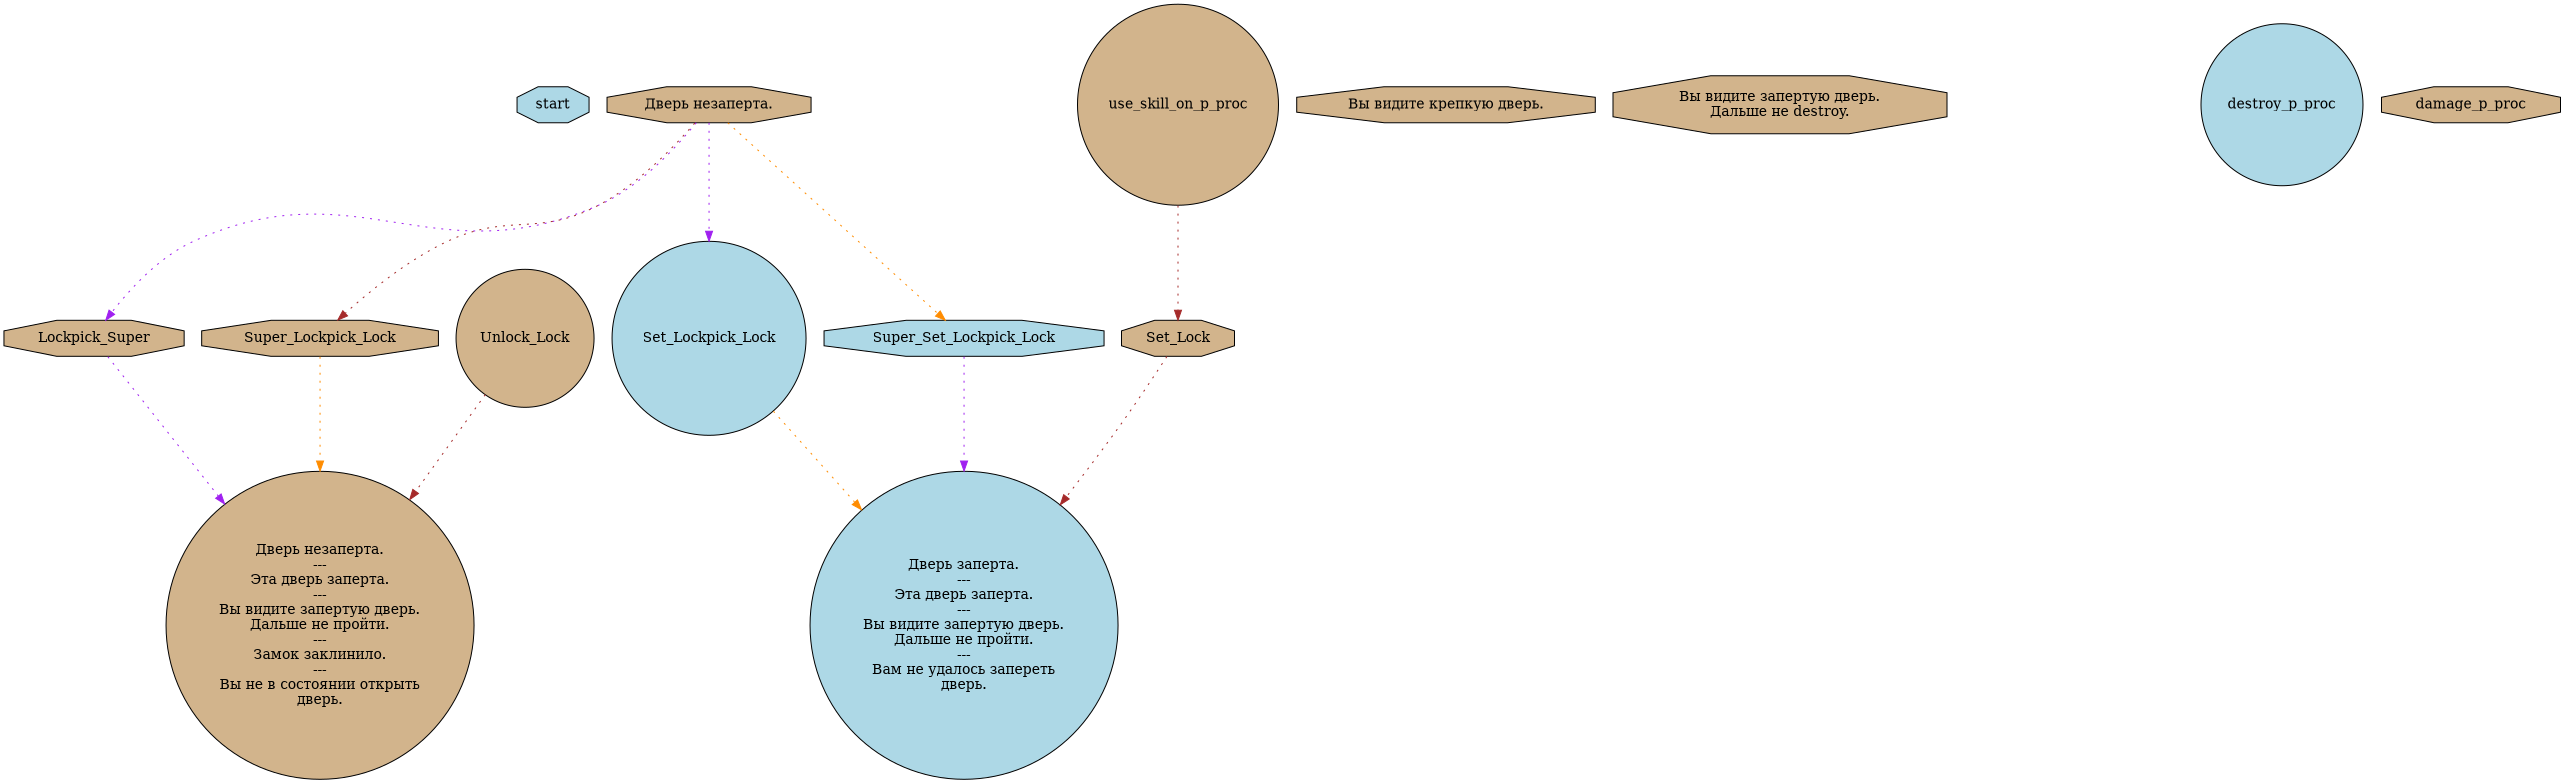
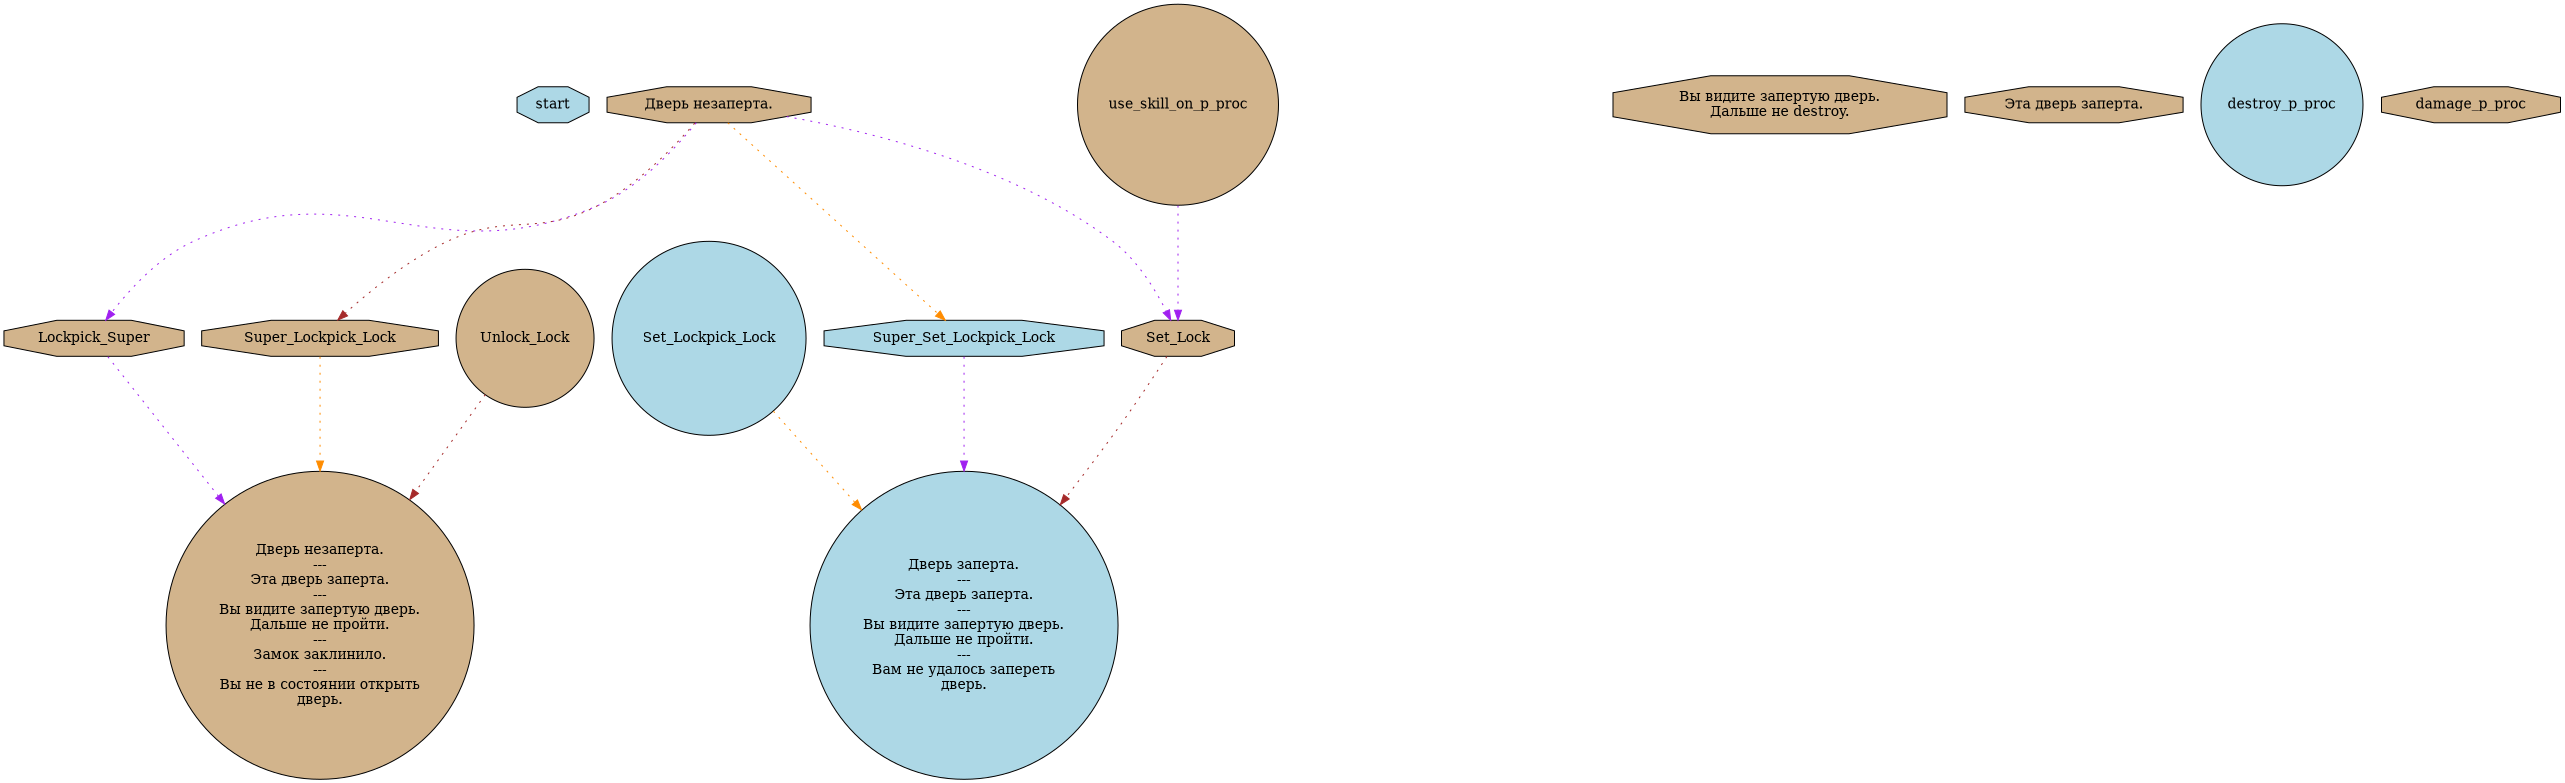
(1446, 105) -> none
none -> (2074, 105)
(709, 177) -> (998, 177)
(1178, 258) -> (1178, 258)
